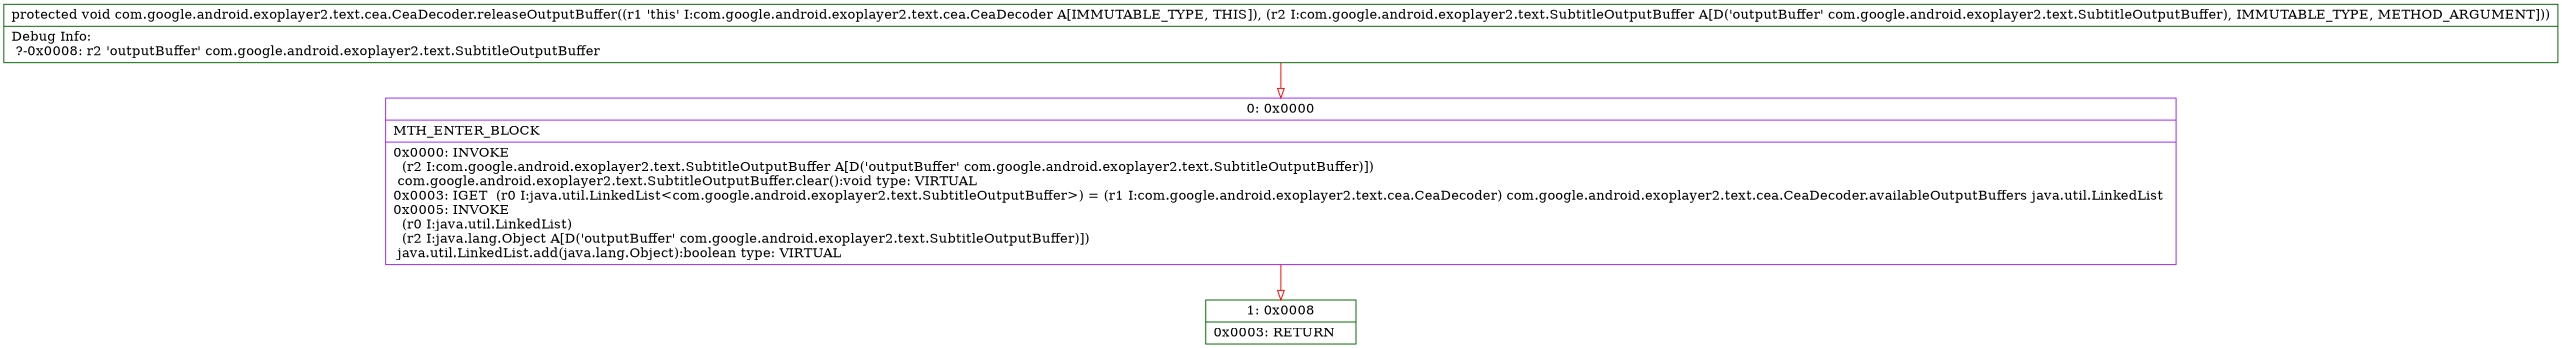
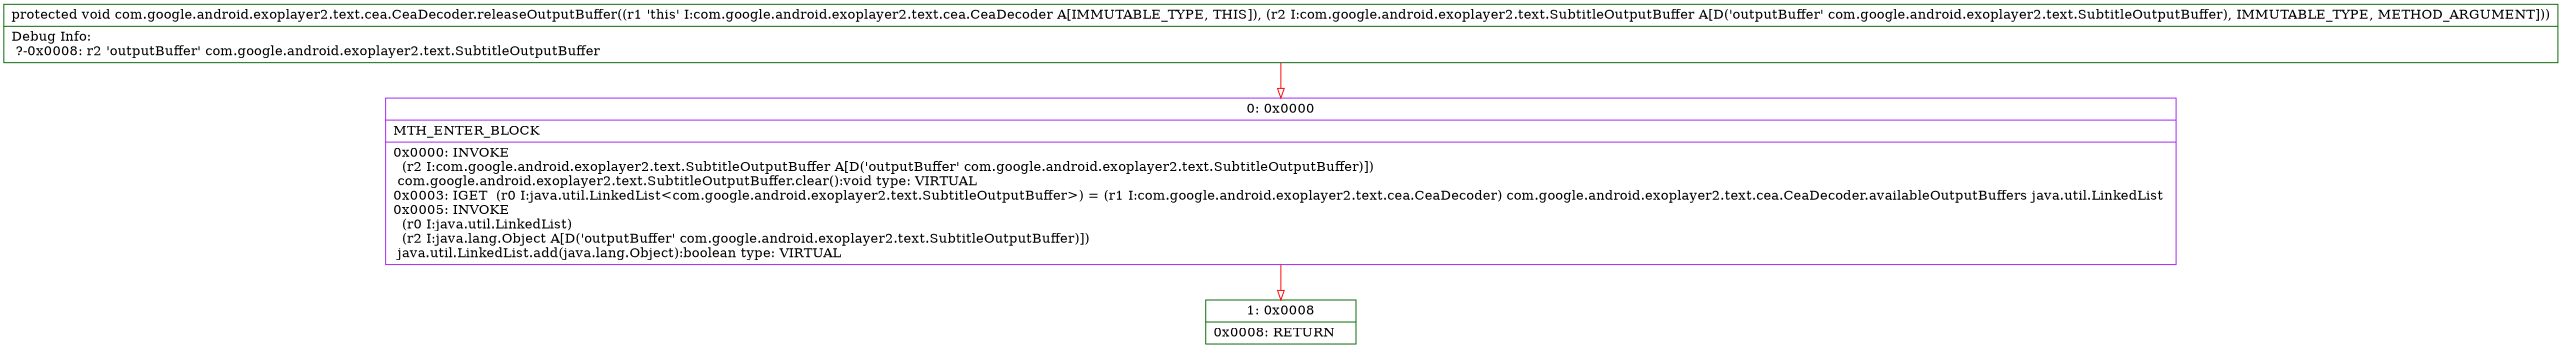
(1281, 333) -> (1281, 333)
